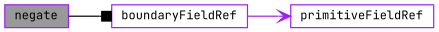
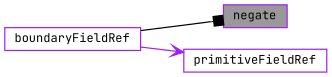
(84, 16) -> (176, 26)
